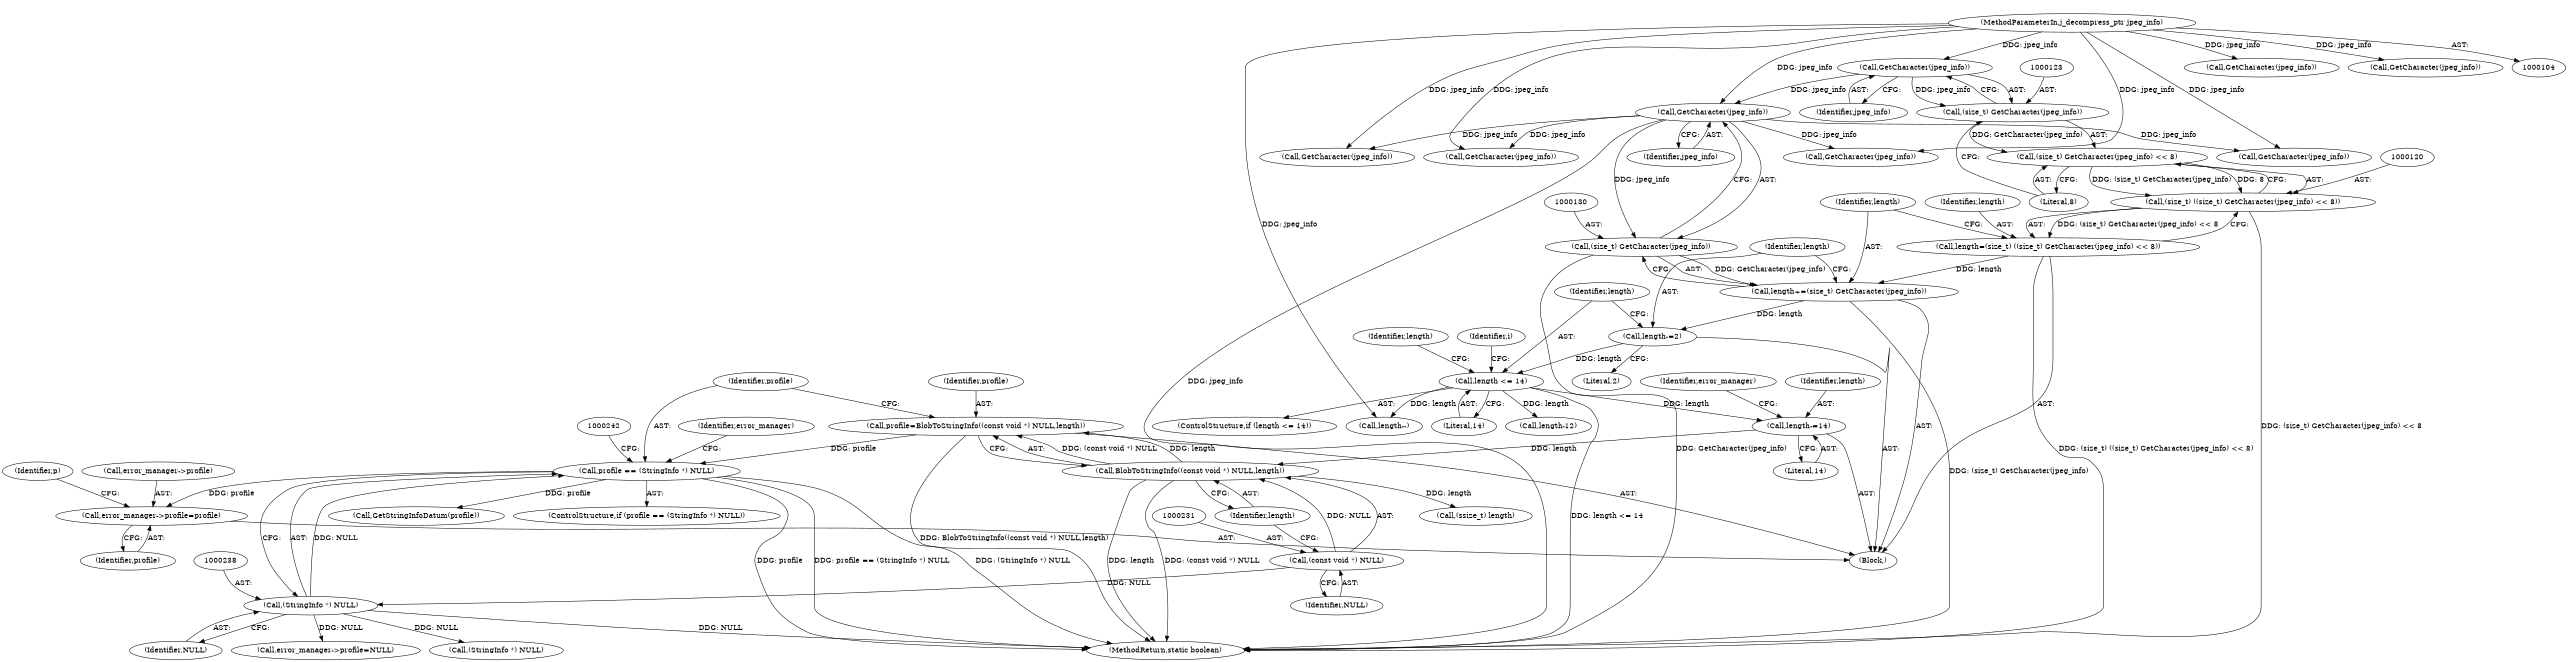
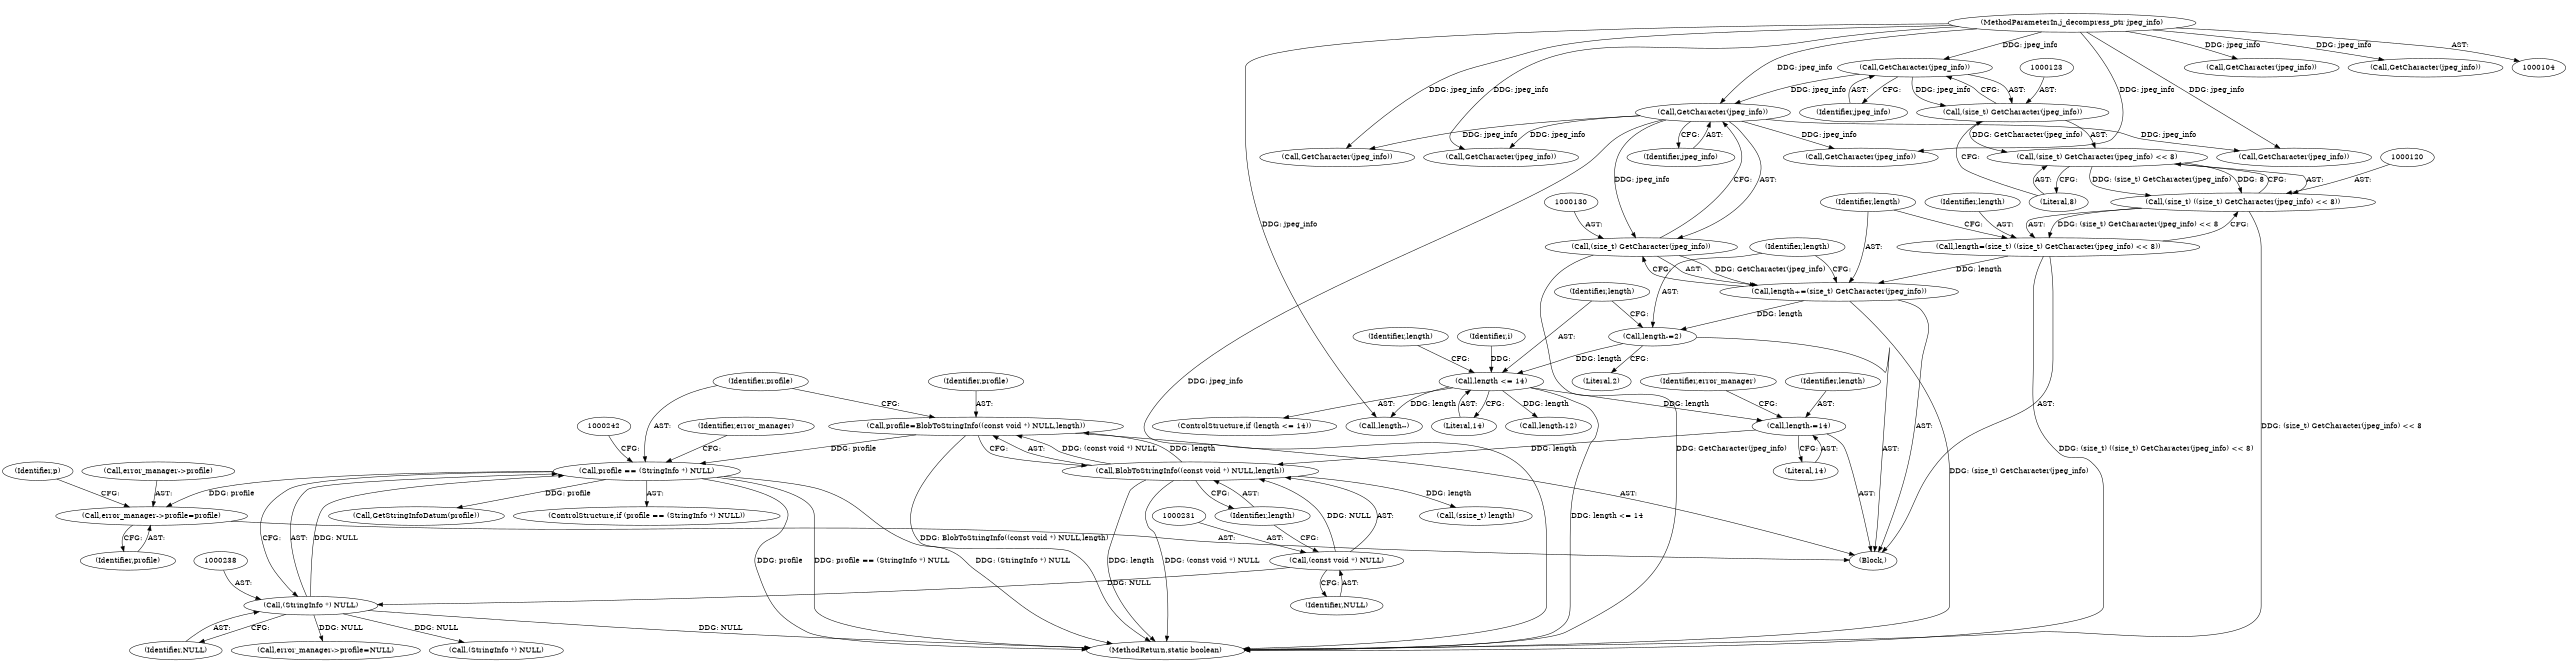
(1502, 359) -> (1502, 359)
